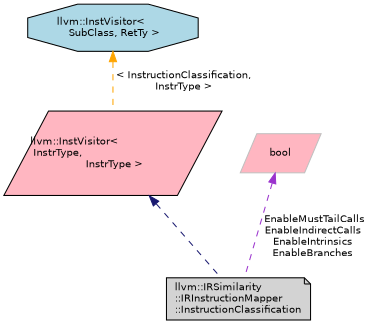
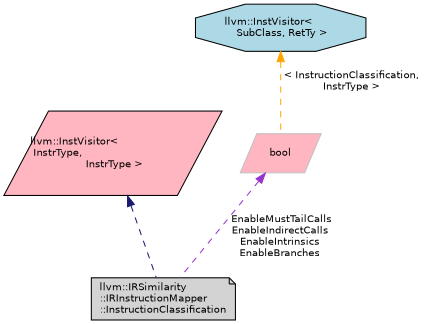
(113, 86) -> (281, 98)
